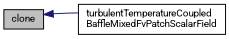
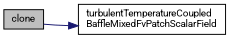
(66, 13) -> (56, 25)
